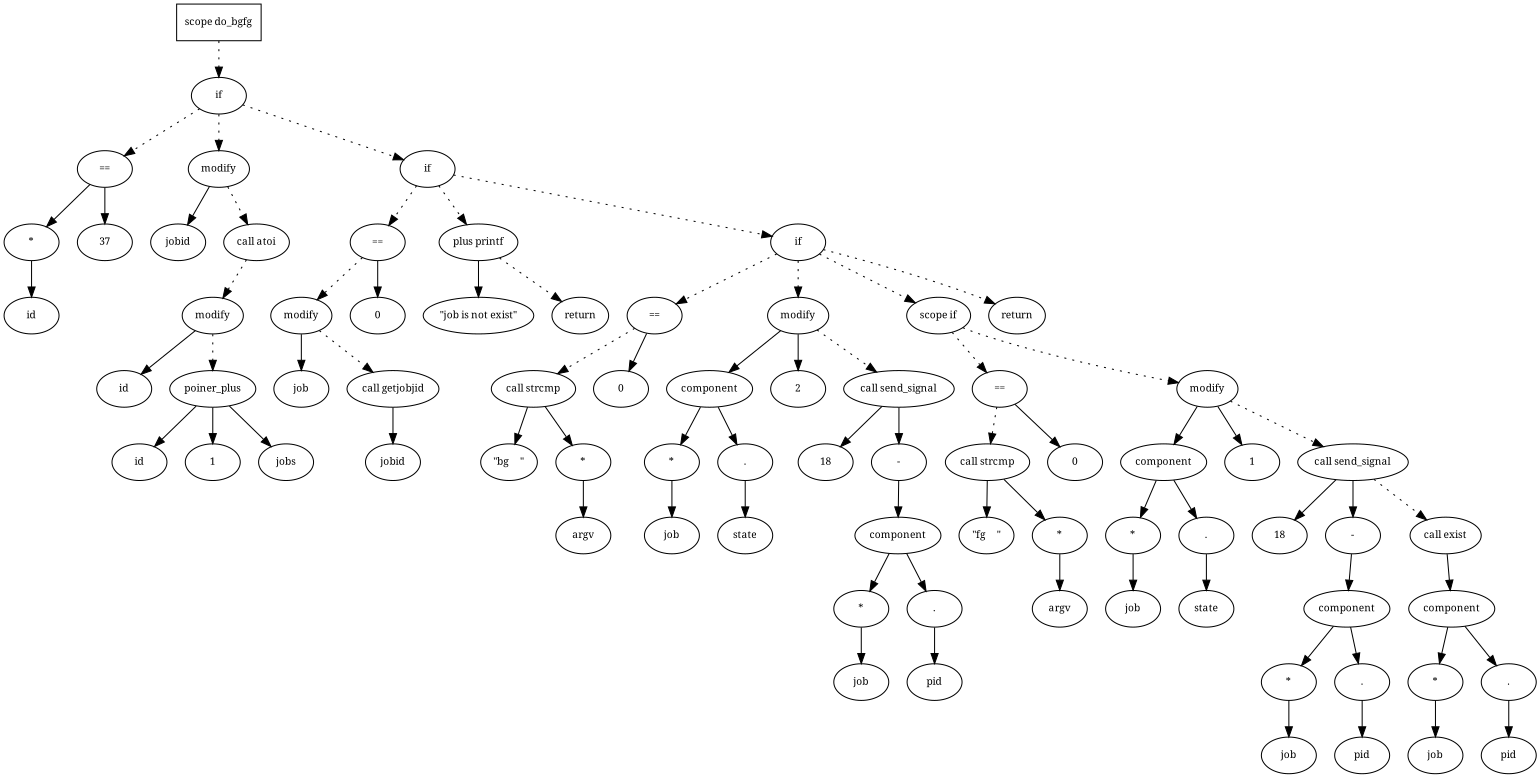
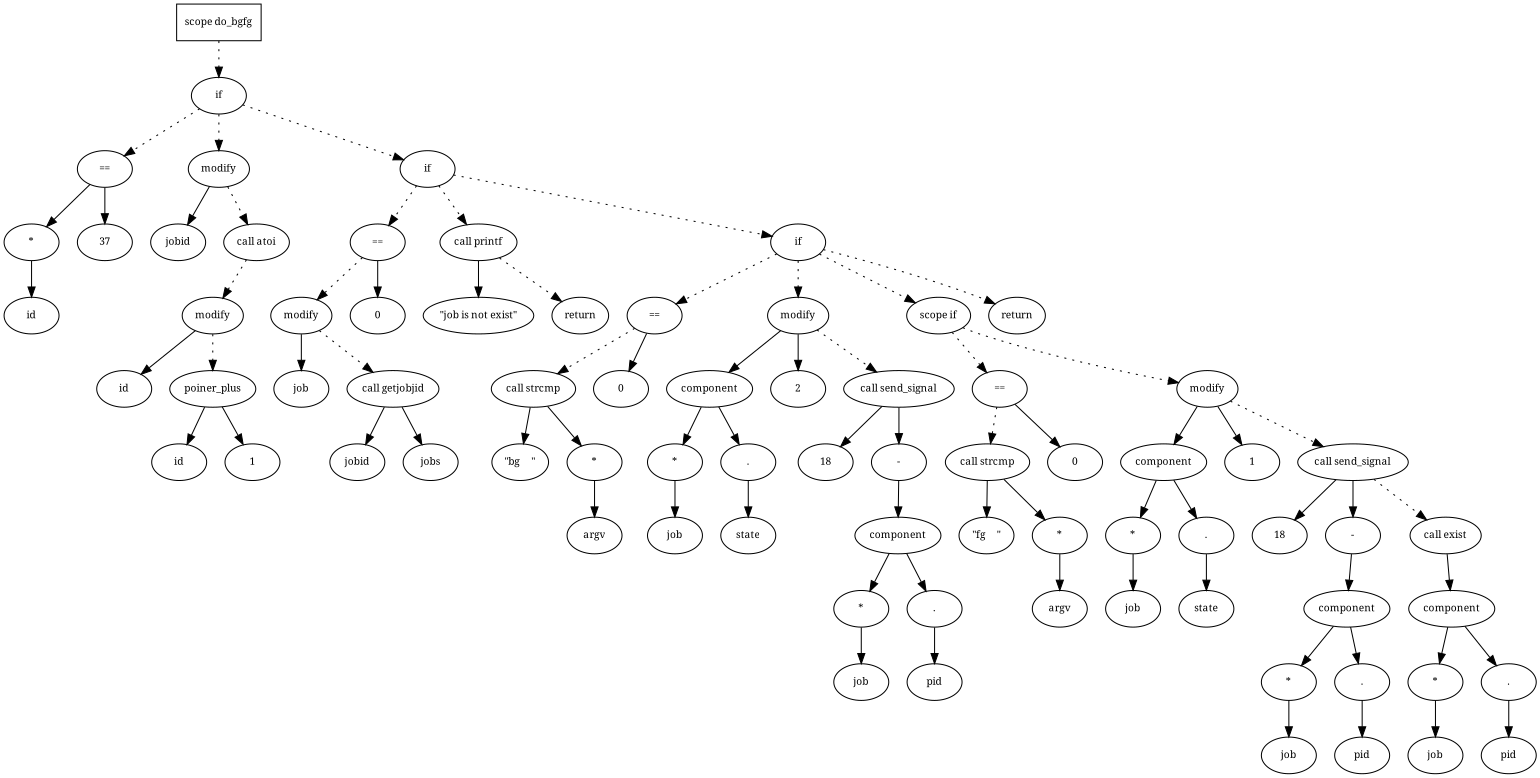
(478, 242) -> (478, 242)
(246, 423) -> (410, 421)
